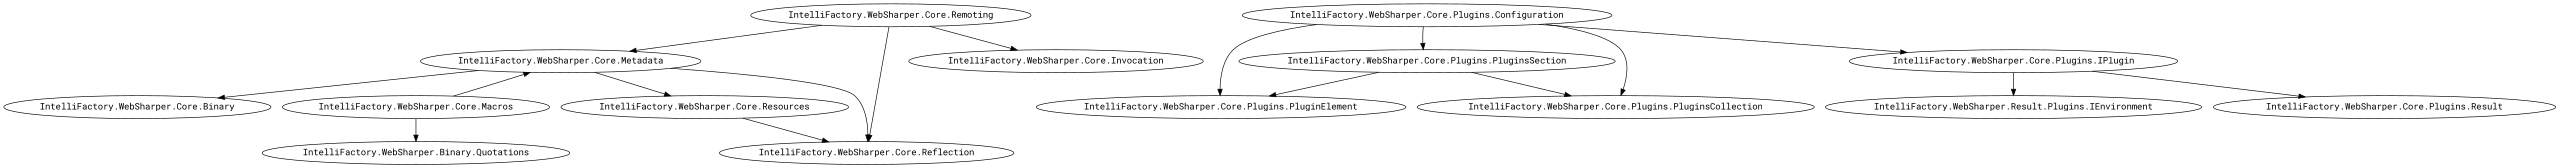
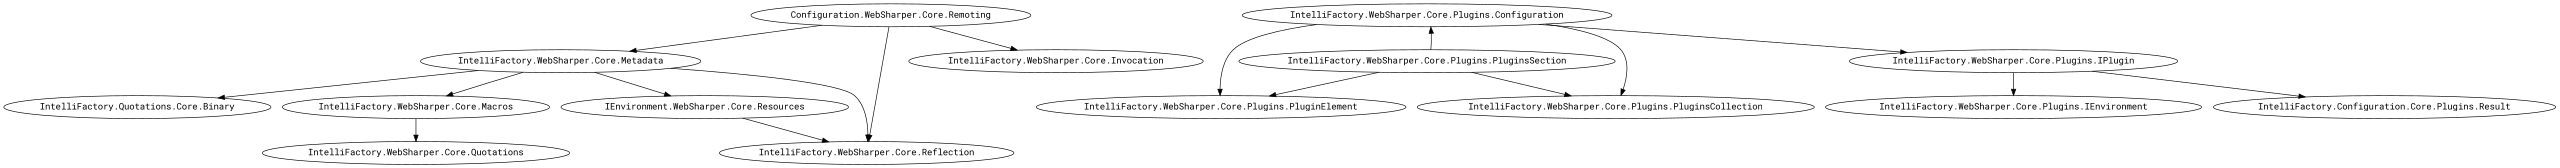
(891, 15) -> (891, 15)
(1423, 35) -> (1431, 42)
(489, 85) -> (488, 83)
(137, 107) -> (137, 107)
(705, 107) -> (705, 107)
(2014, 107) -> (2014, 107)
(2385, 107) -> (2385, 107)
(416, 153) -> (416, 153)
